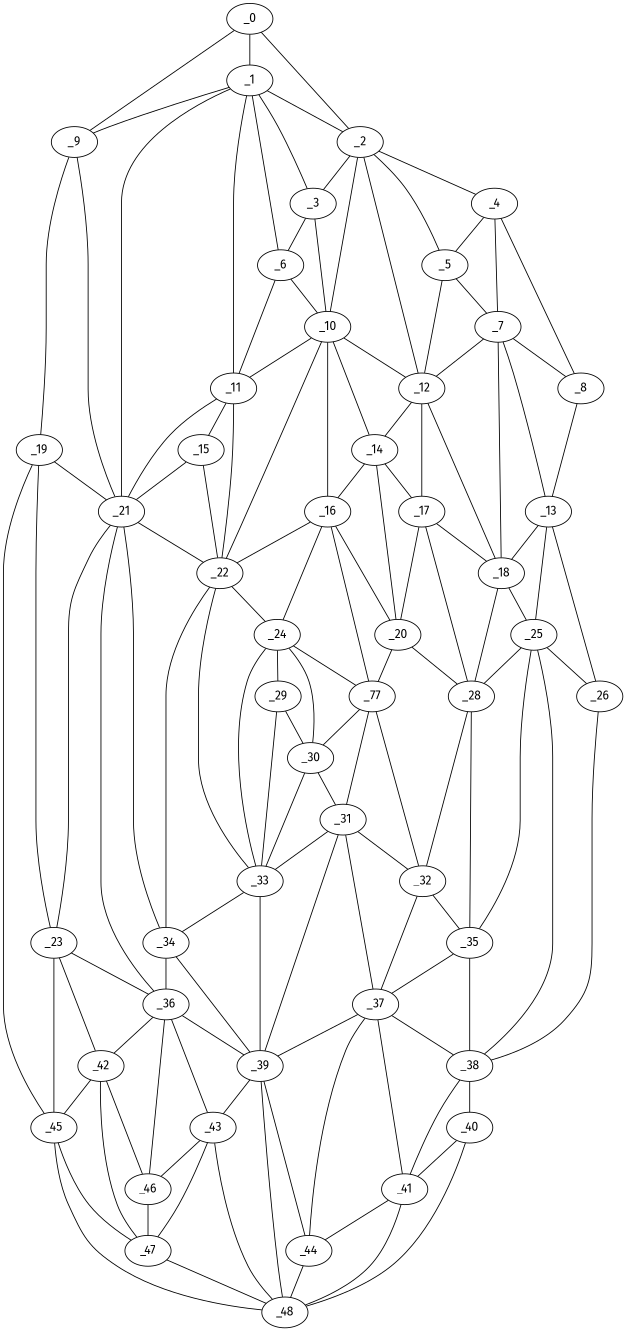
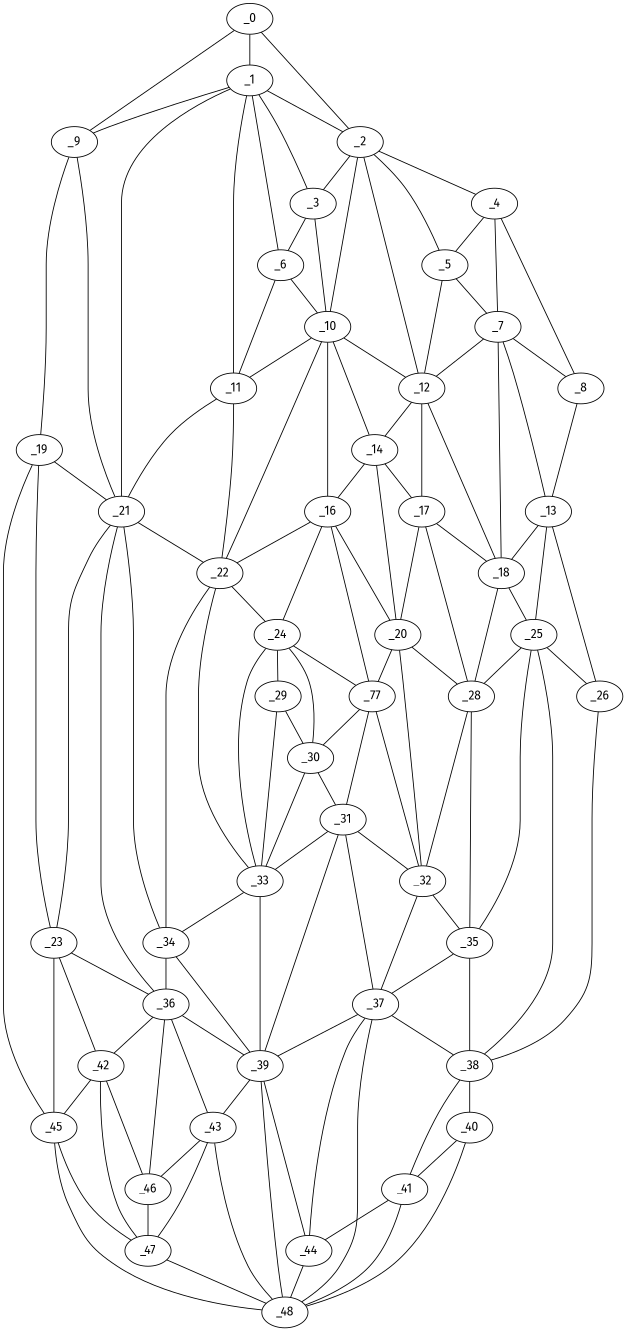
(201, 450) -> none
none -> (411, 758)
(390, 1097) -> (358, 1170)
